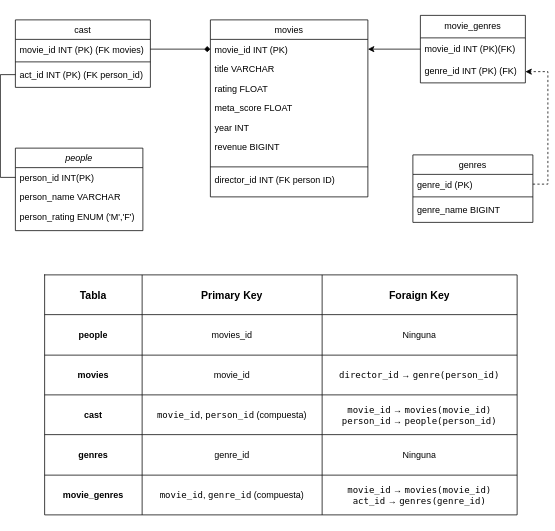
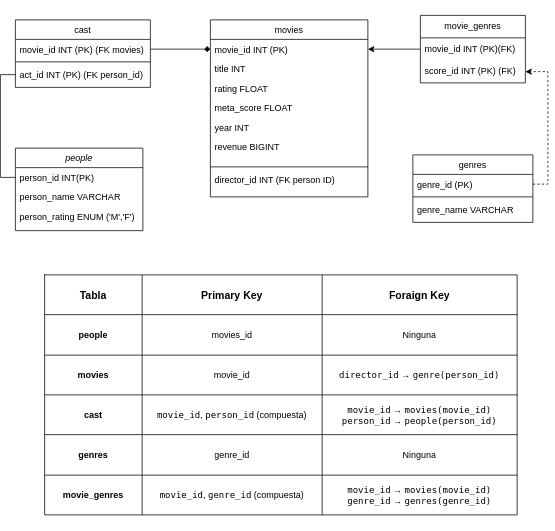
(244, 69) -> (234, 69)
(474, 72) -> (474, 72)
(459, 210) -> (461, 210)
(420, 495) -> (420, 495)
